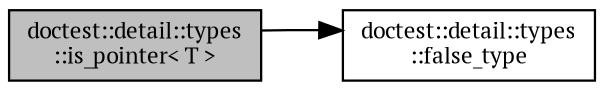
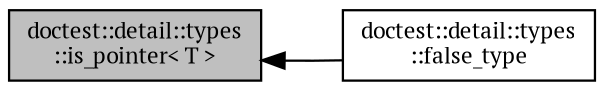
(290, 30) -> (313, 61)
